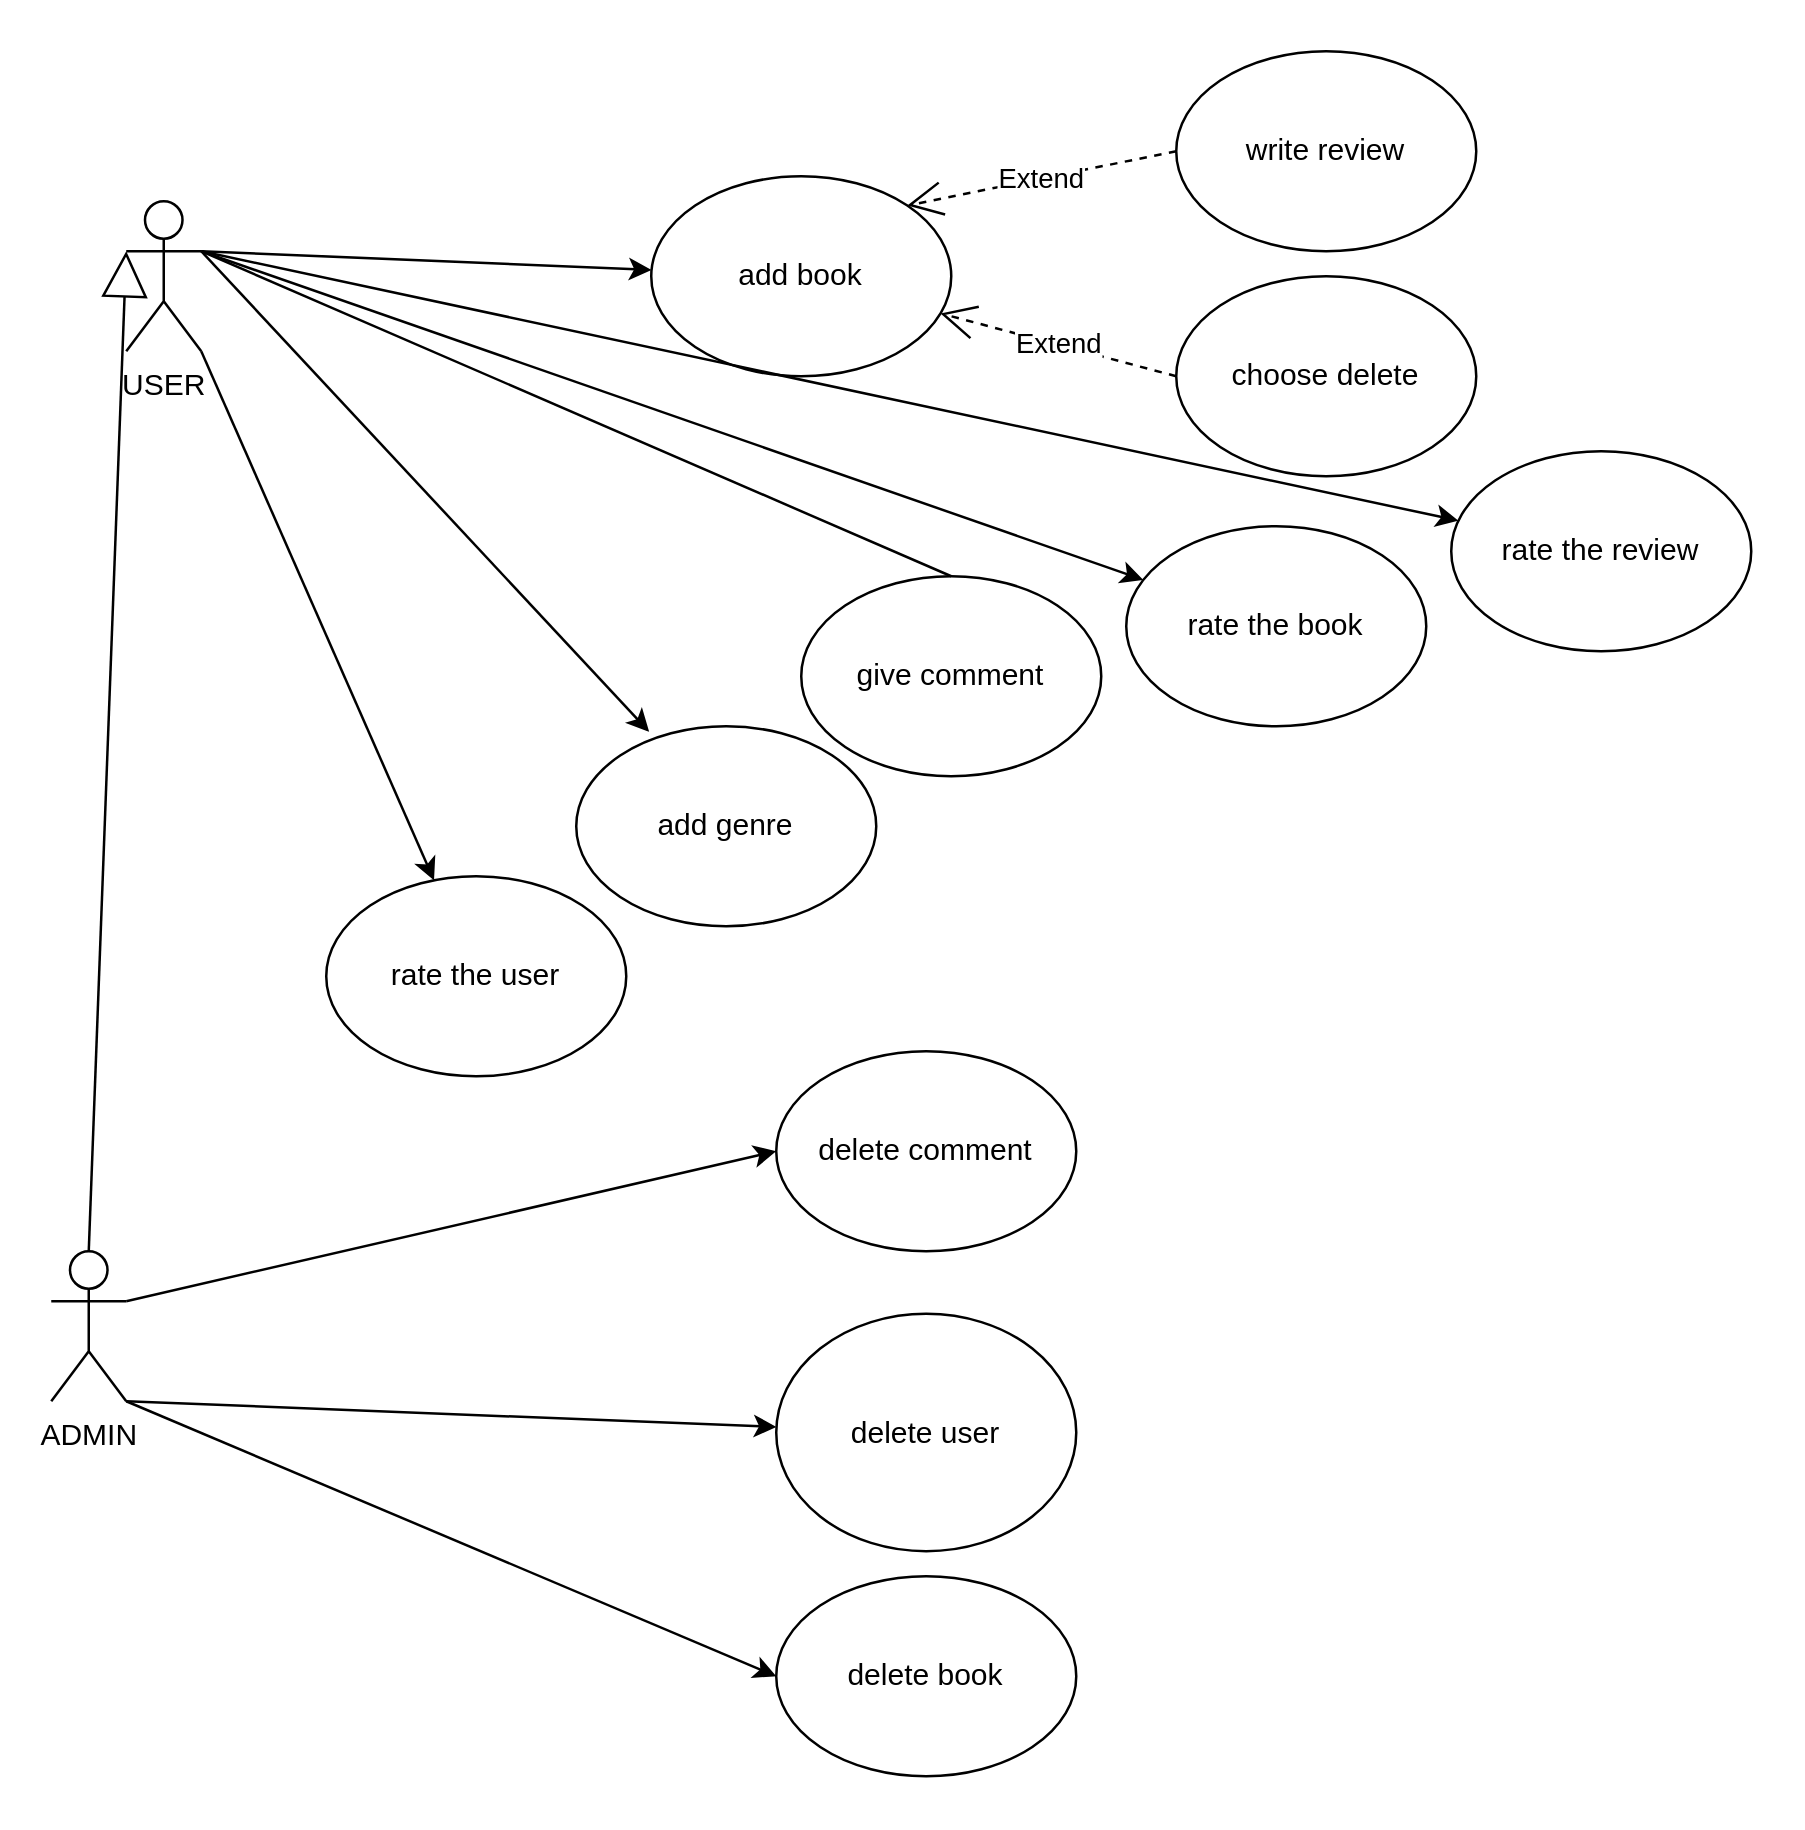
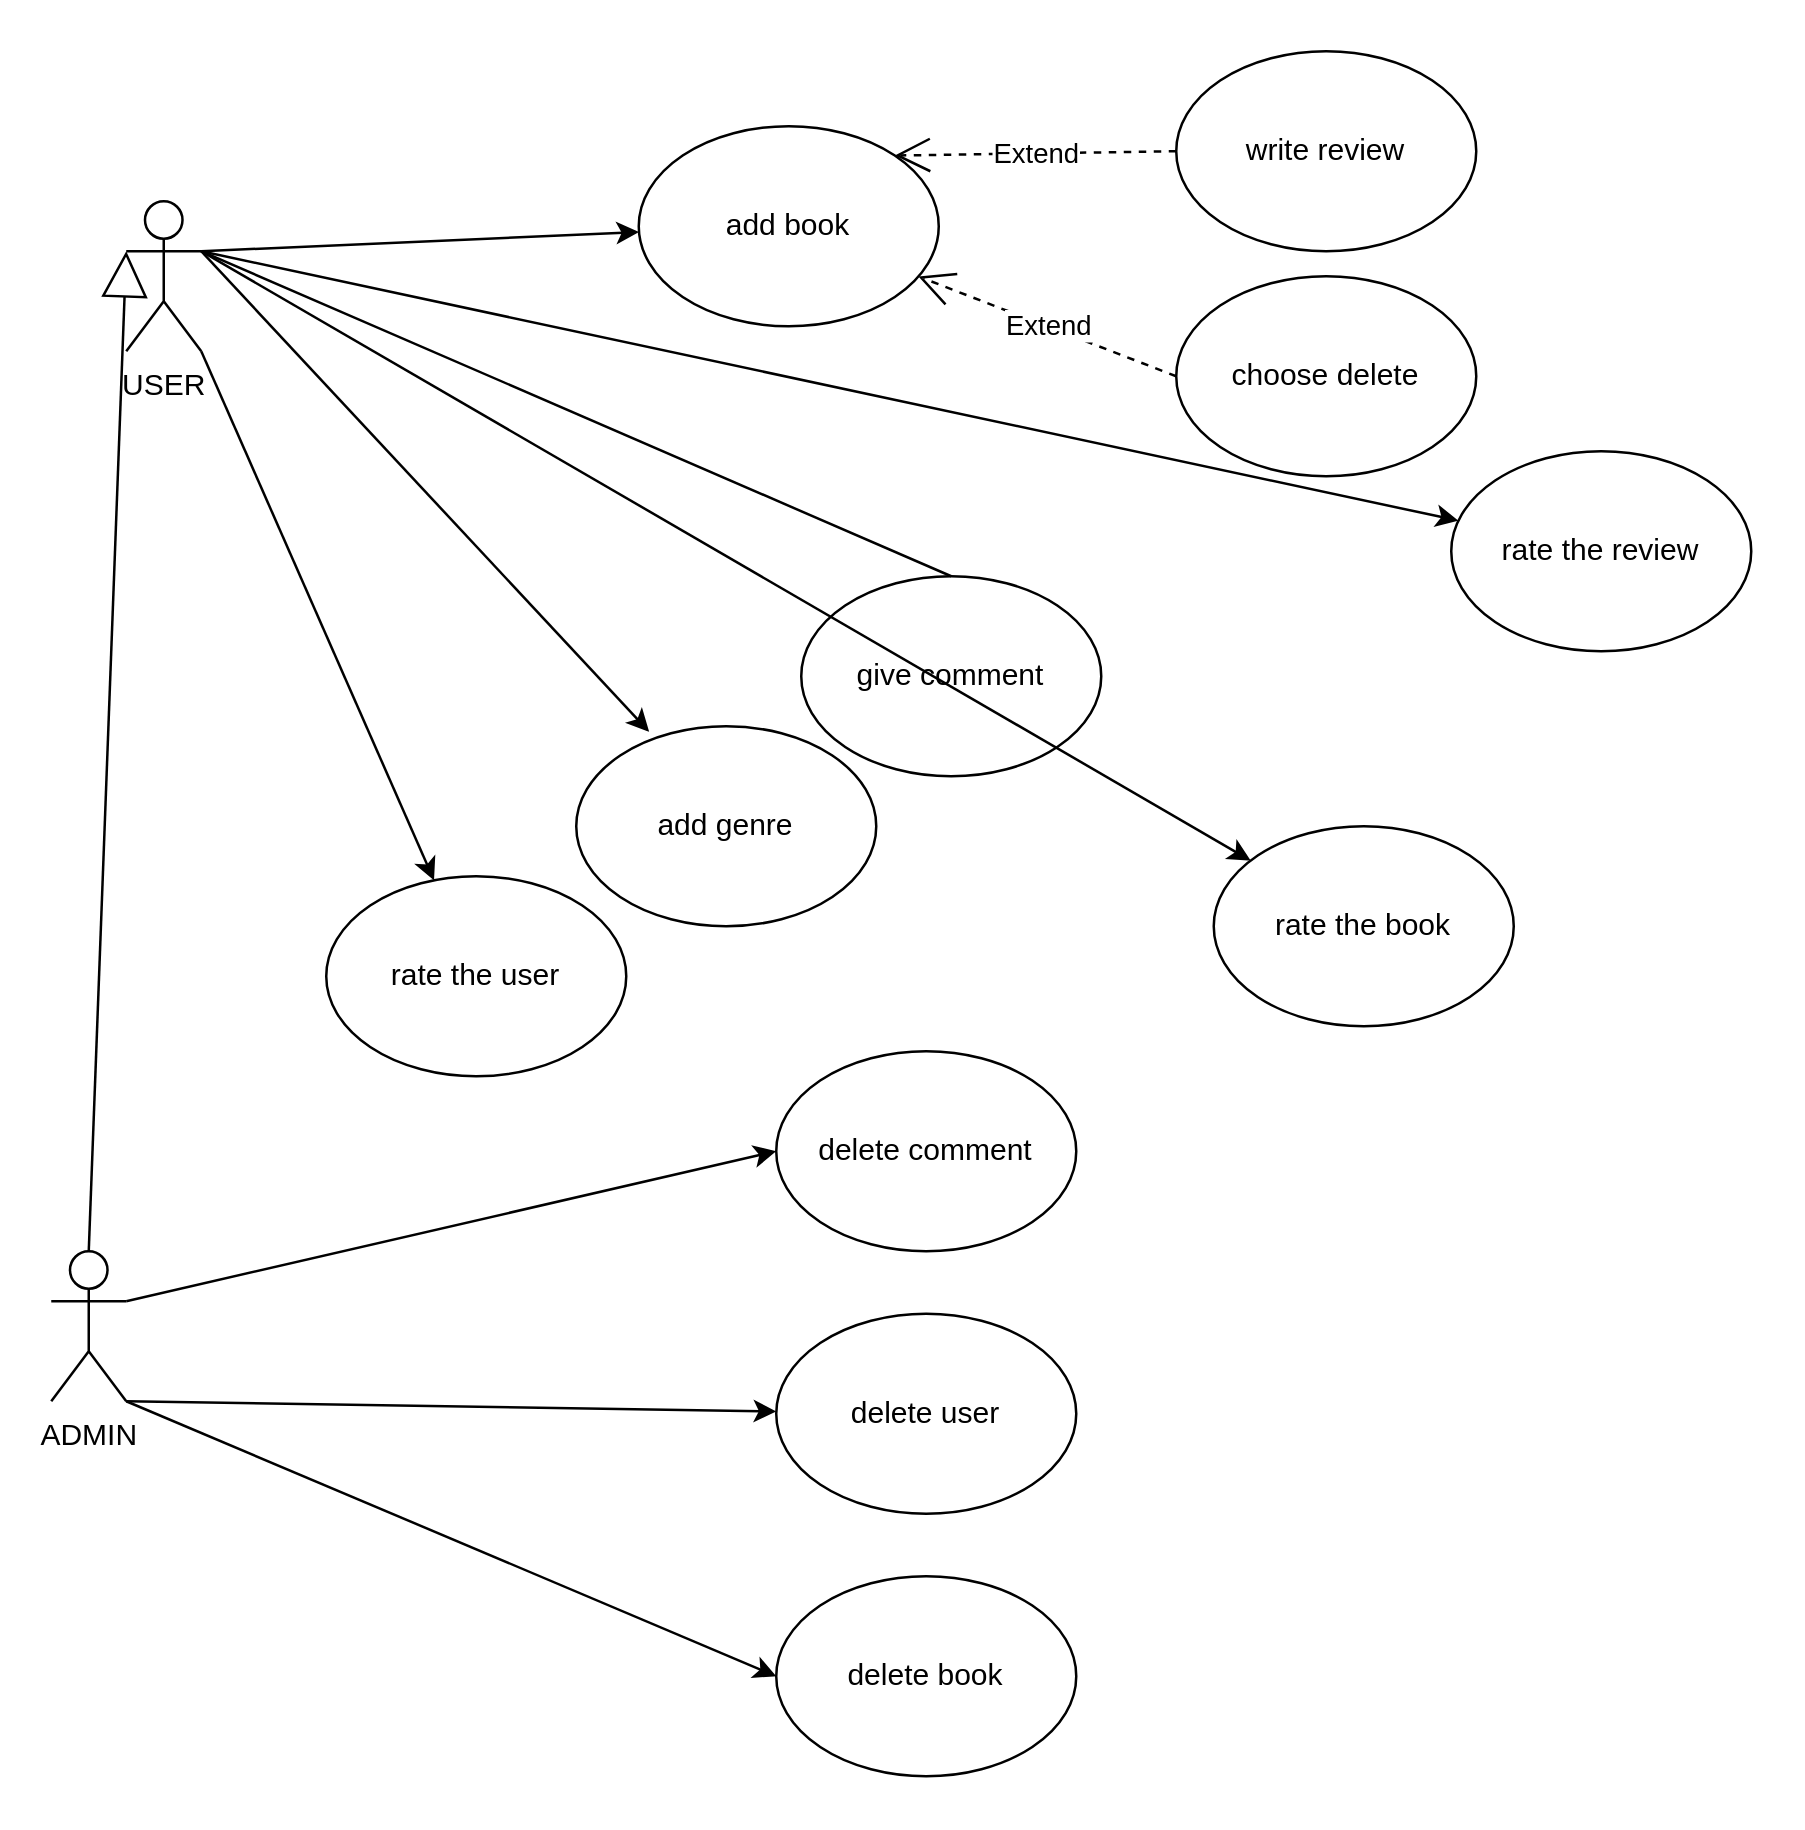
(801, 276) -> (789, 226)
(1276, 626) -> (1364, 926)
(926, 1433) -> (926, 1414)
